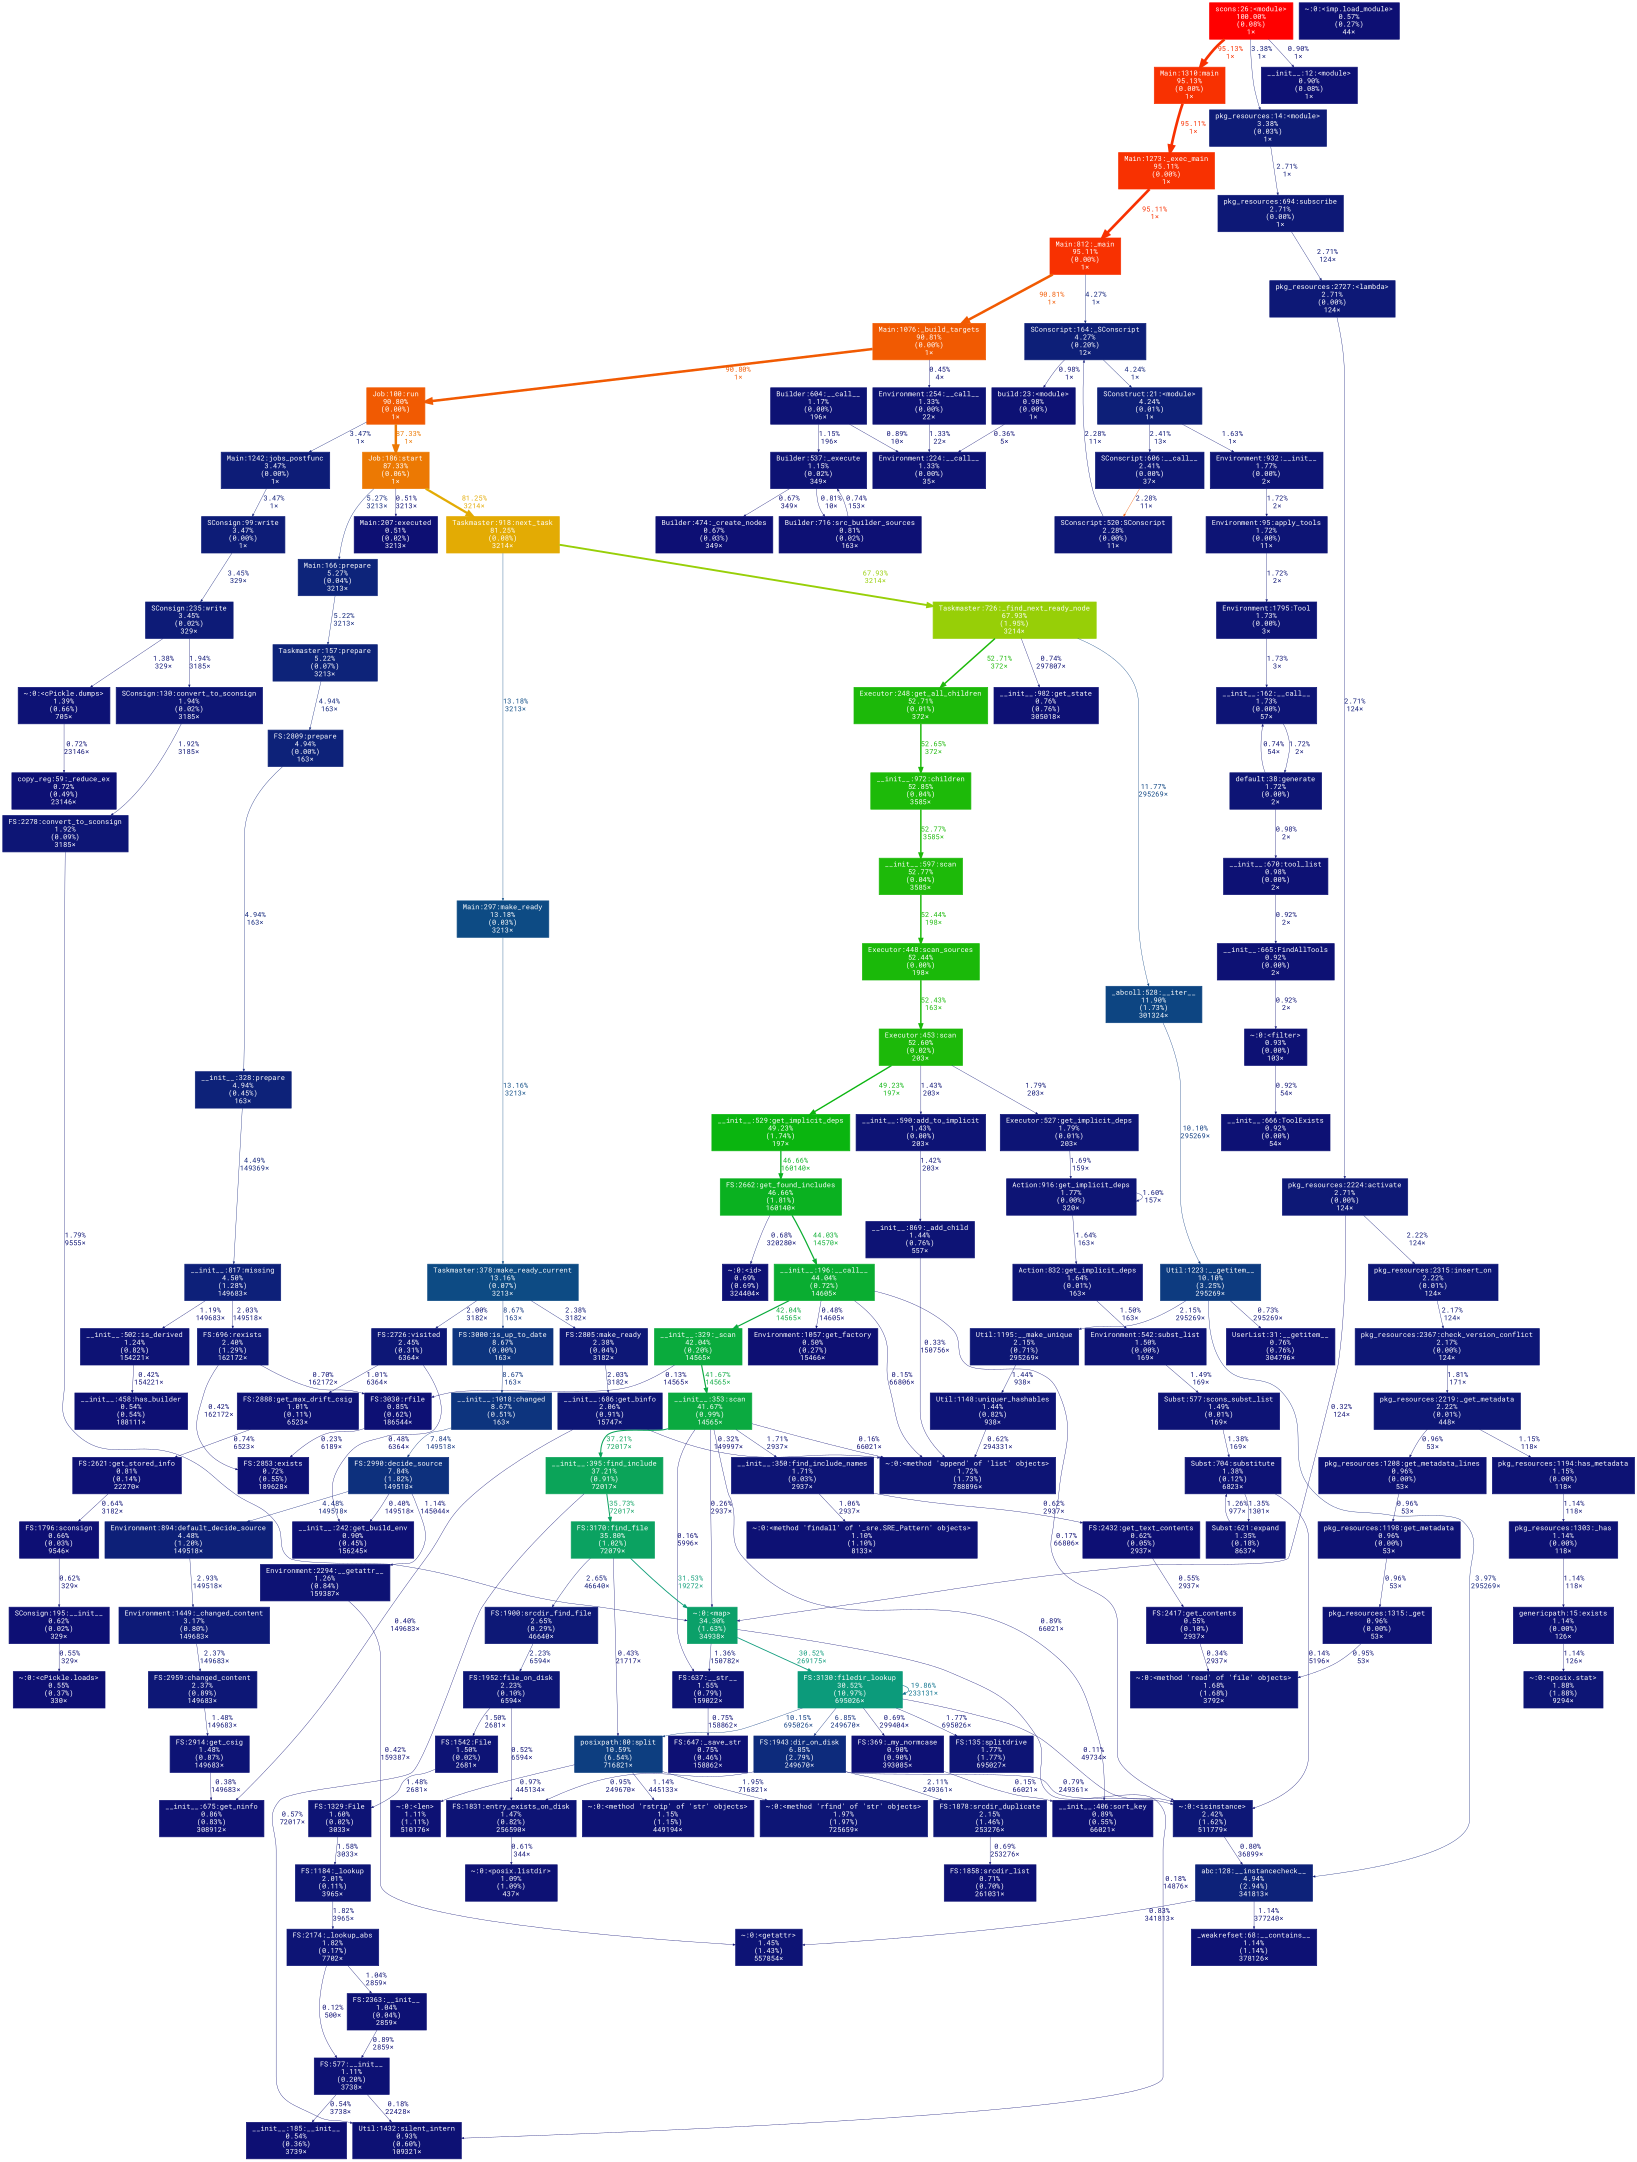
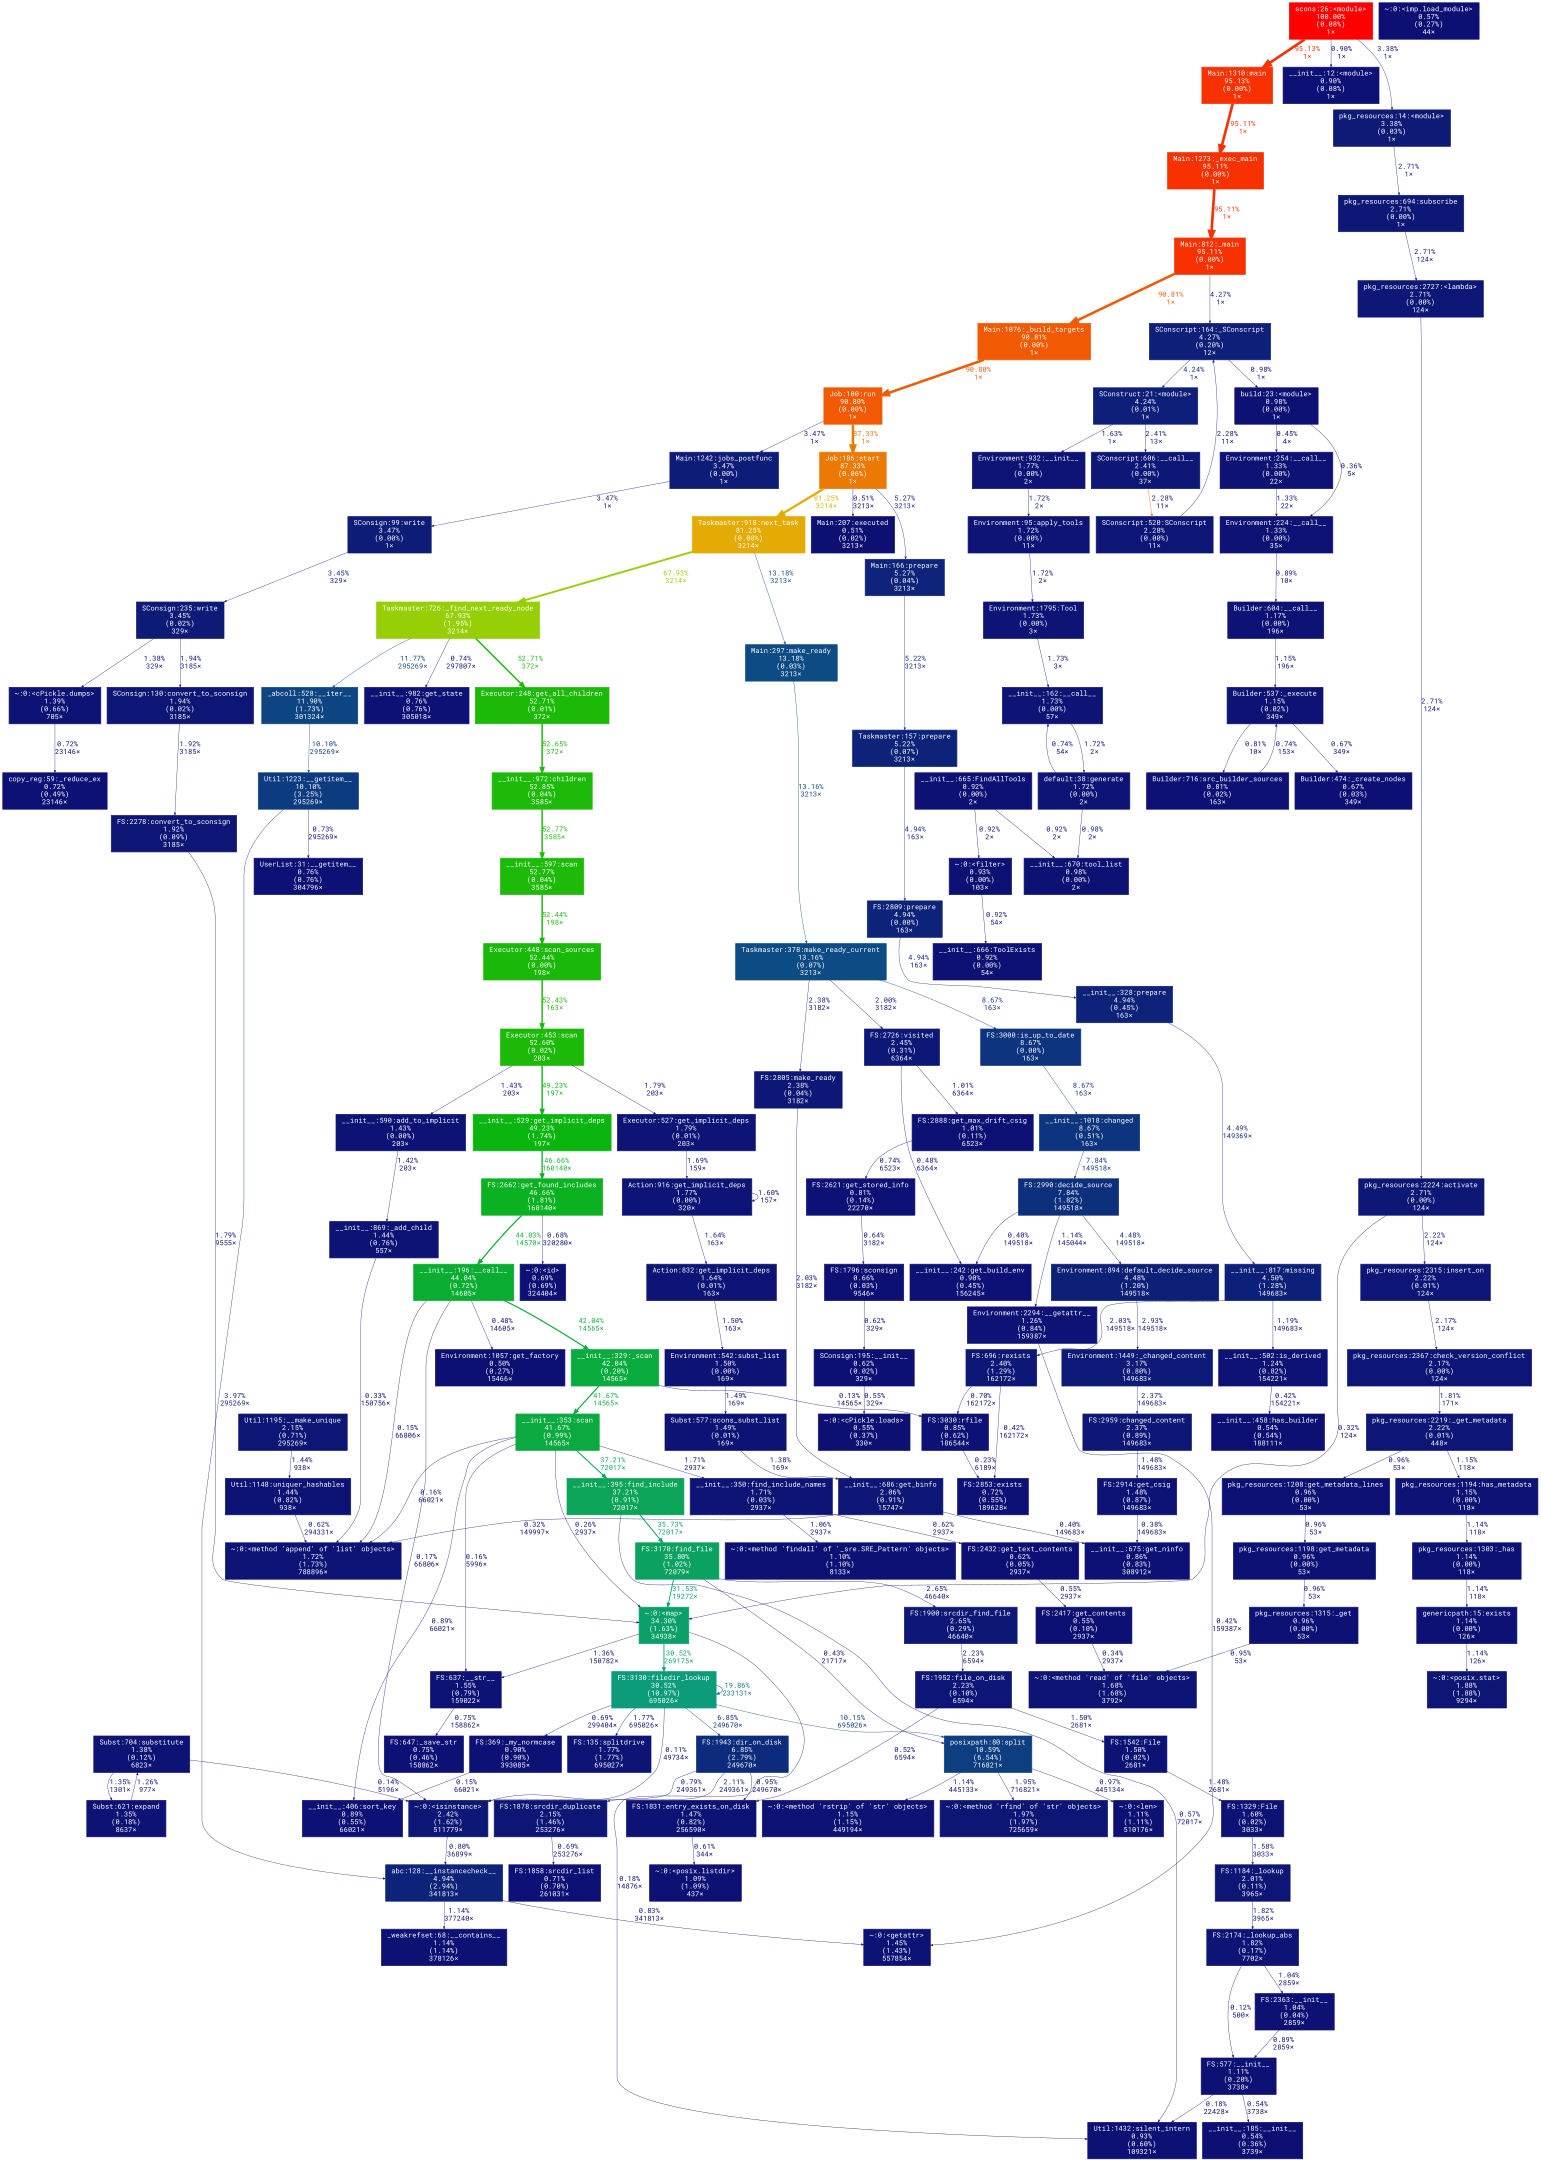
(929, 373) -> (1276, 437)
(873, 438) -> (1276, 576)
(1276, 918) -> (1024, 833)
(1136, 1324) -> none
(1226, 1442) -> (784, 1477)
